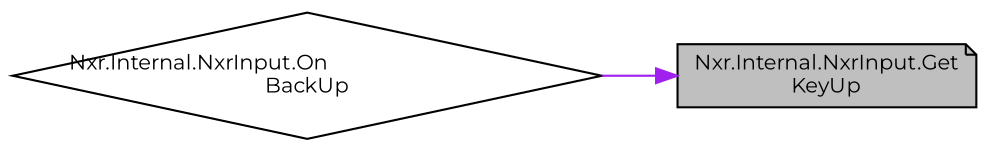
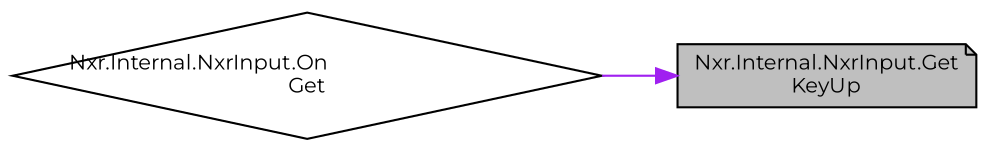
(307, 76) -> (307, 76)
